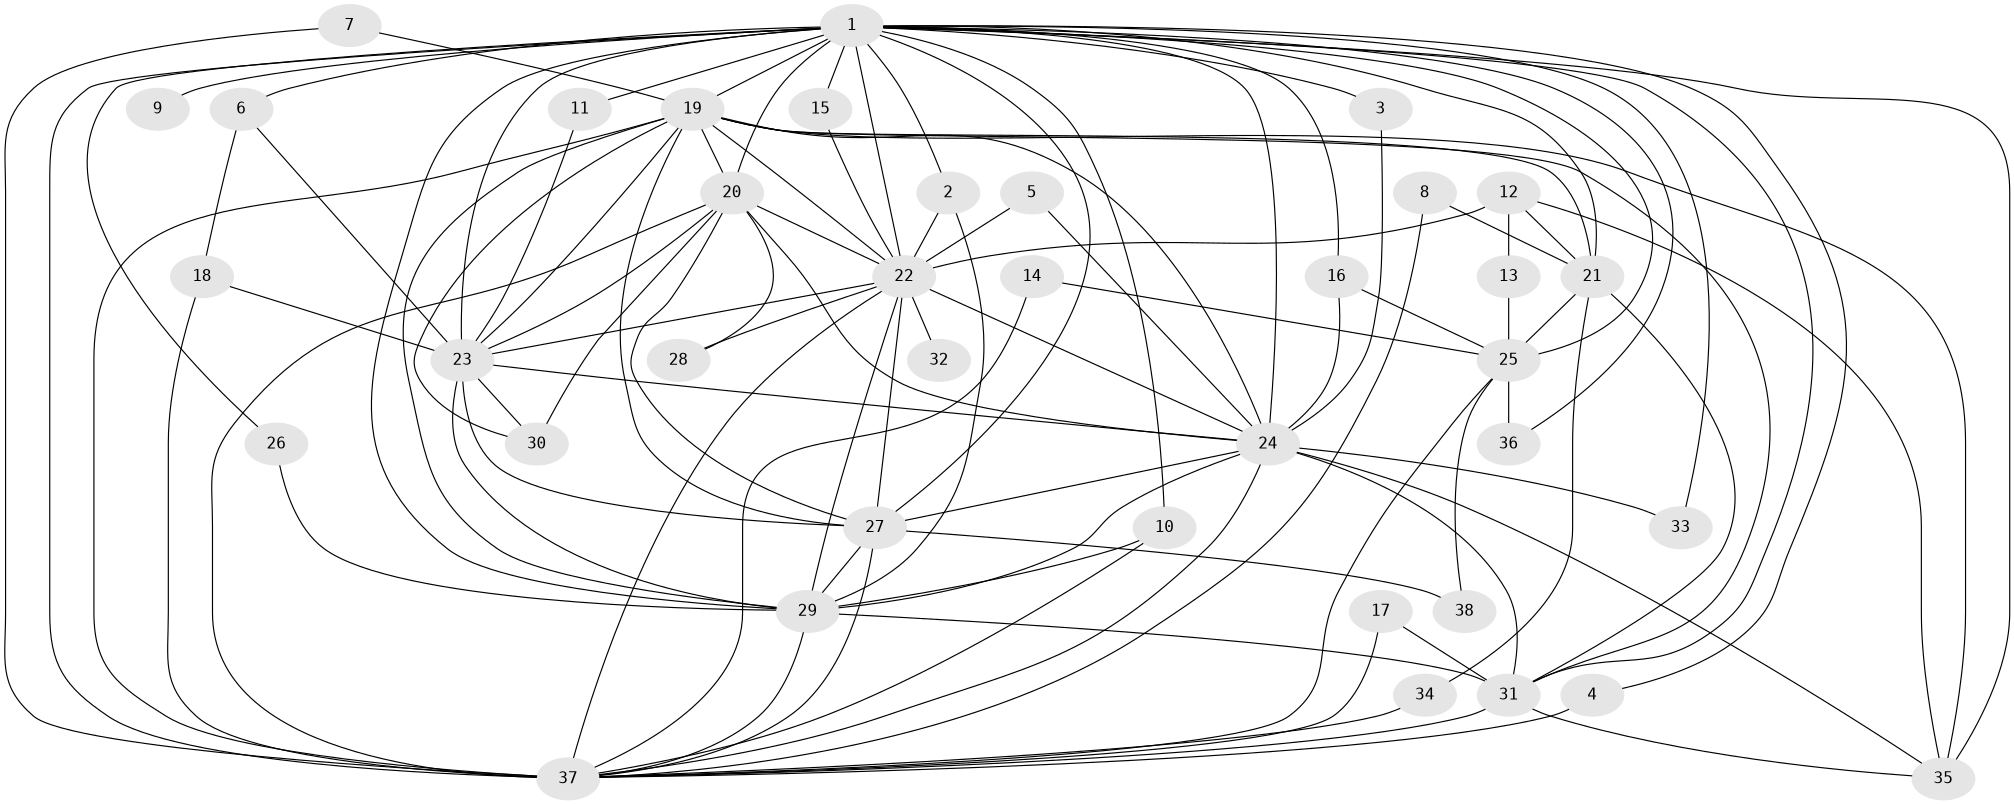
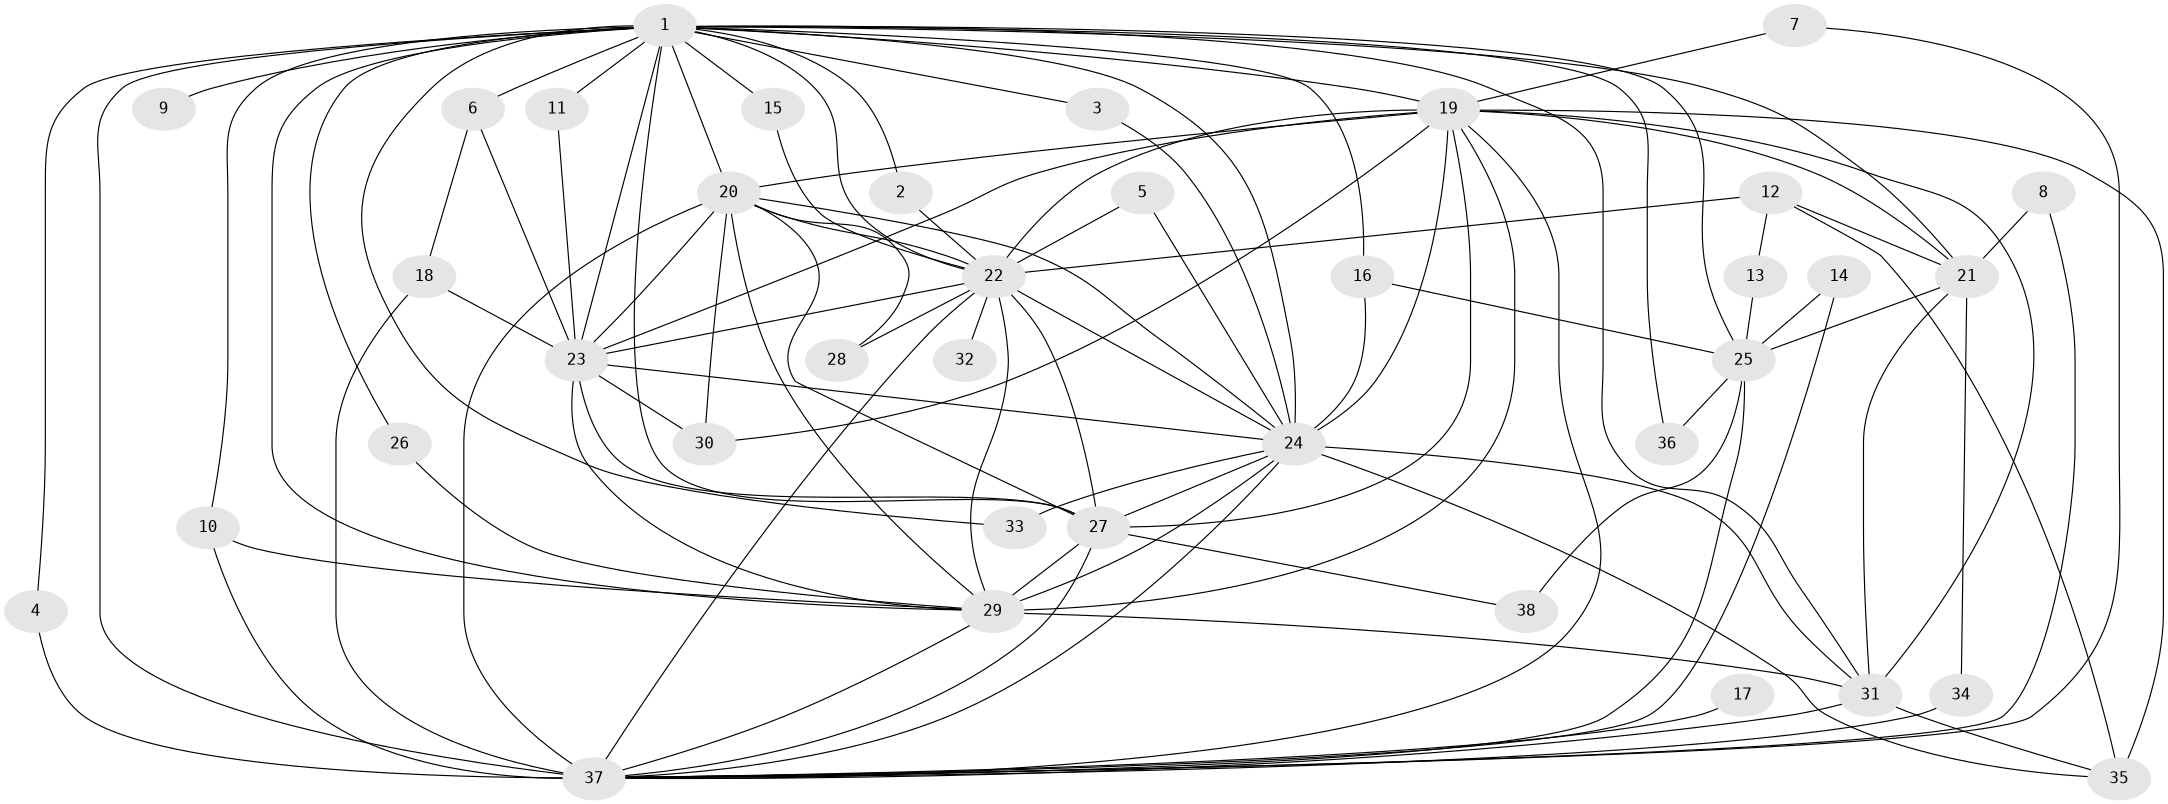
(1761, 92) -> none
(972, 435) -> (806, 419)
(1445, 653) -> none
